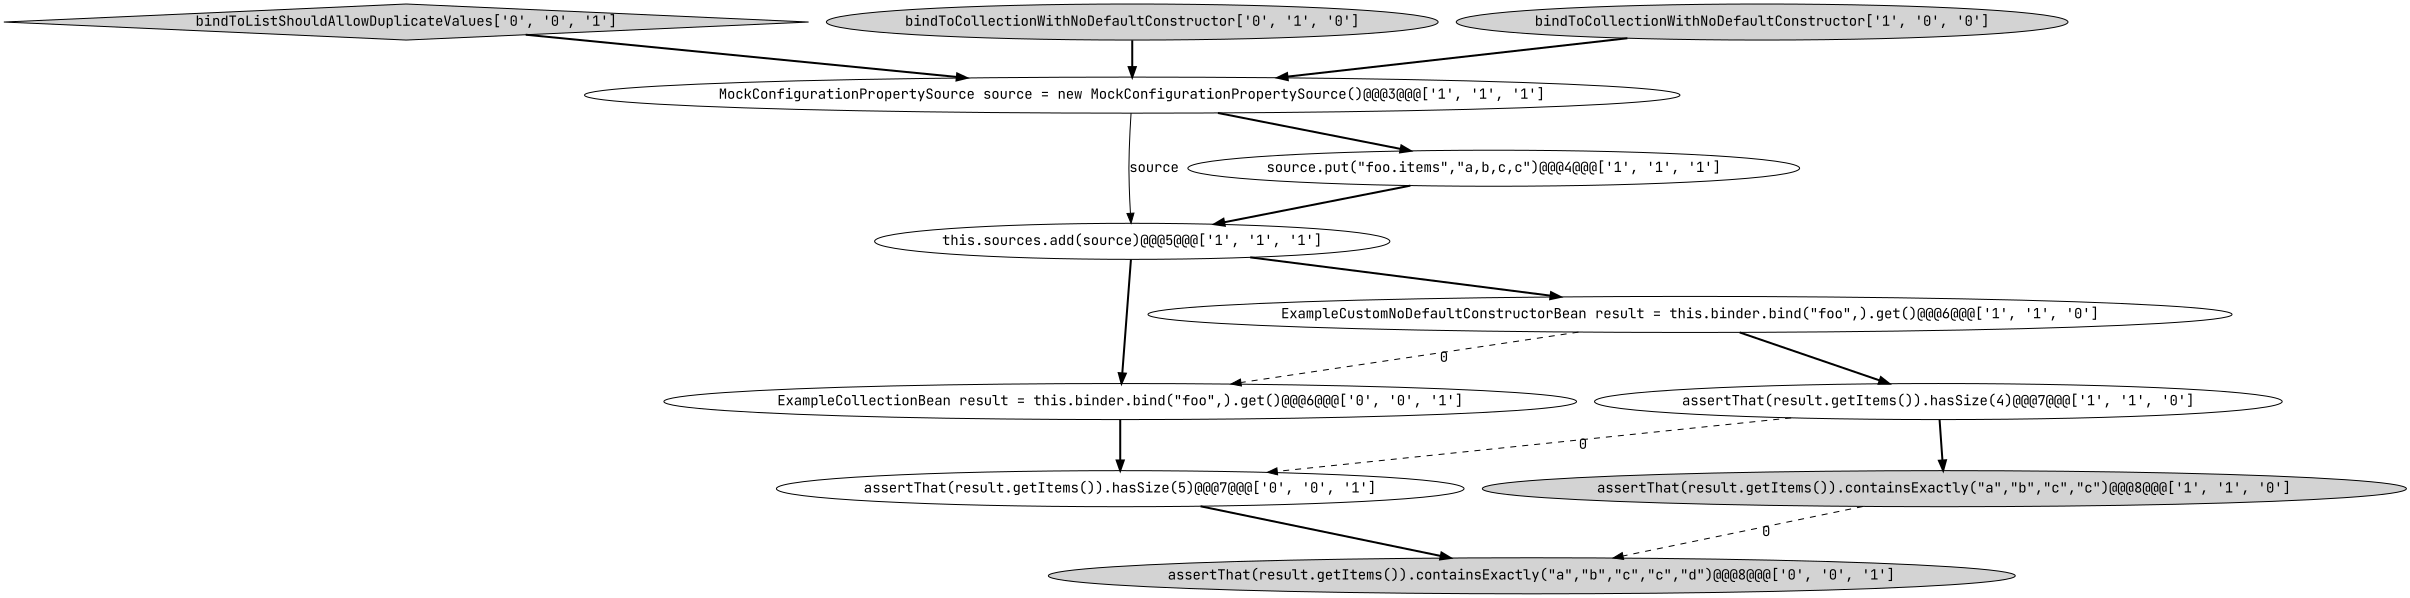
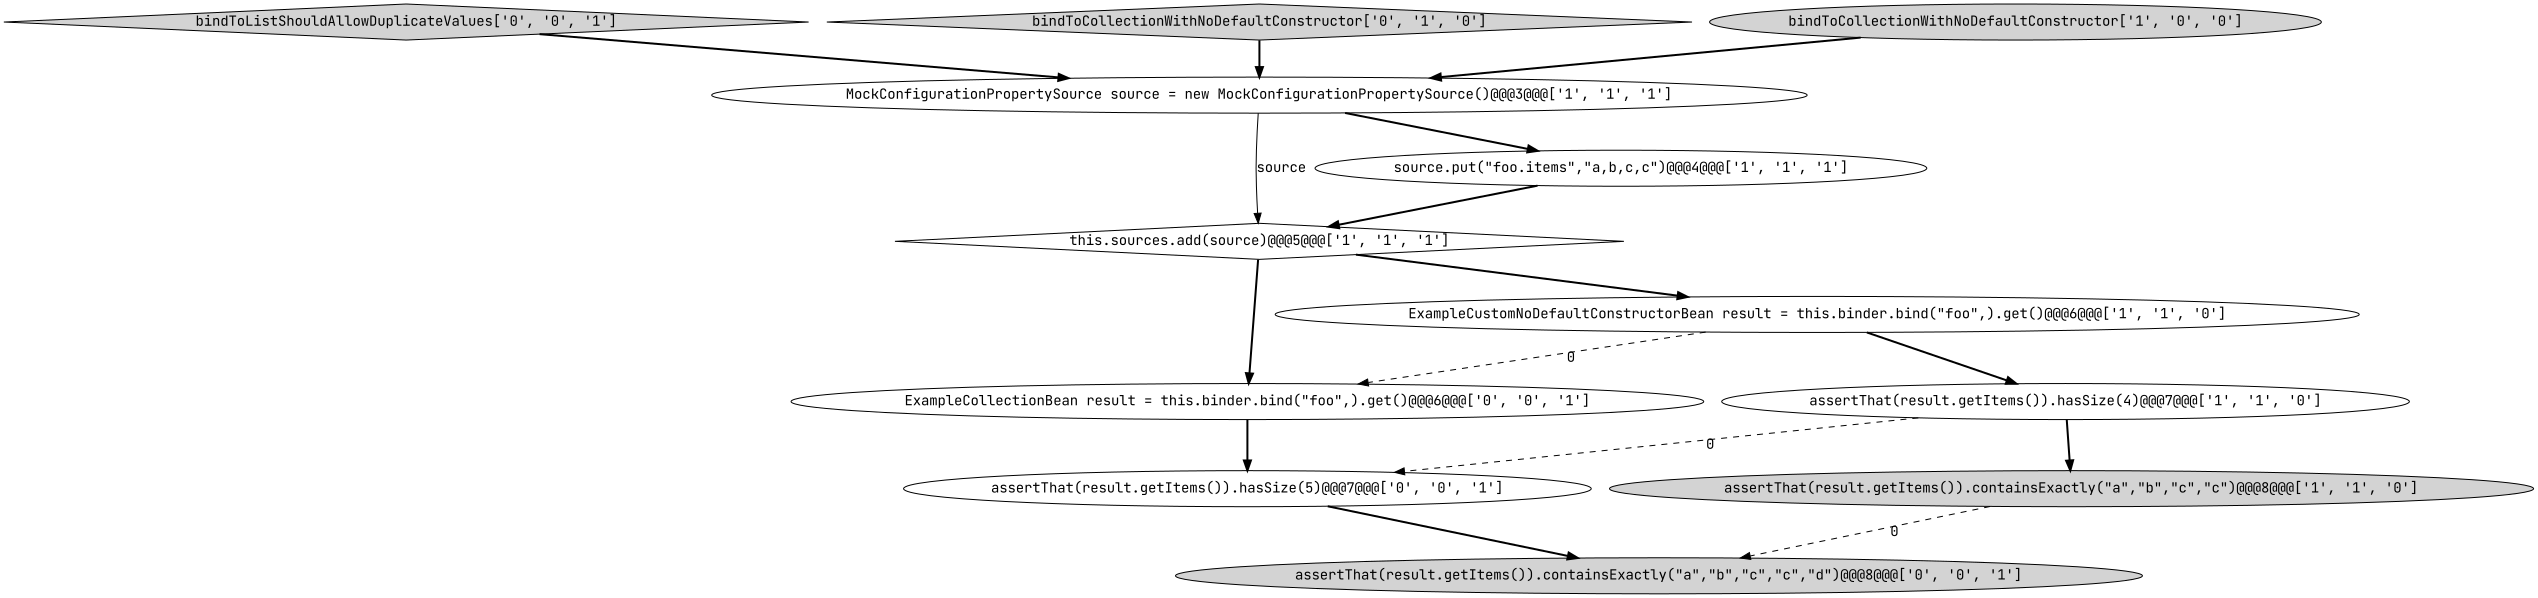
(1132, 22) -> (1259, 22)
(1132, 241) -> (1259, 241)
